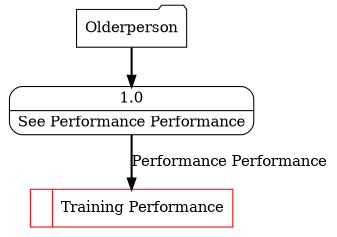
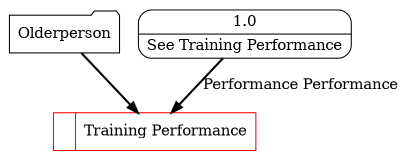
(132, 62) -> (106, 79)
(132, 122) -> (245, 46)
